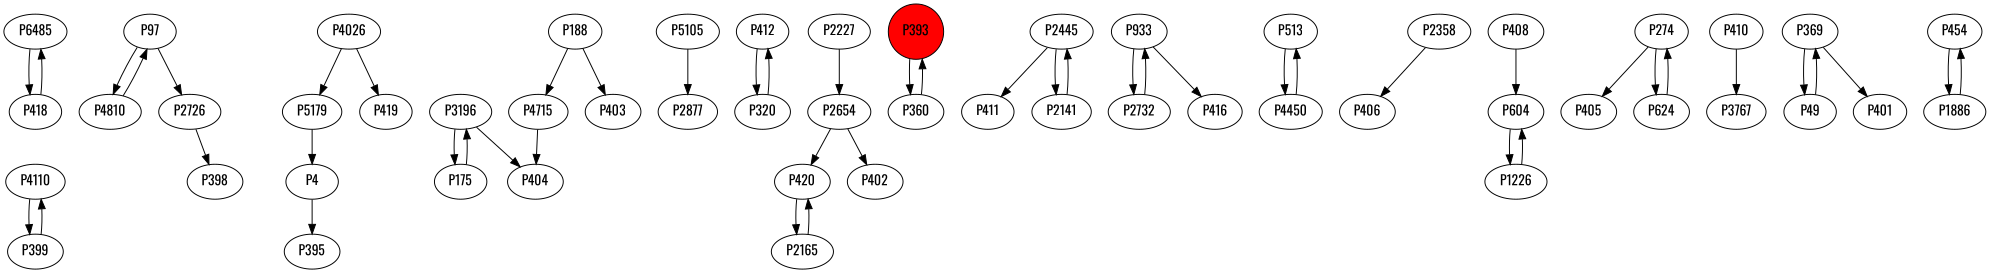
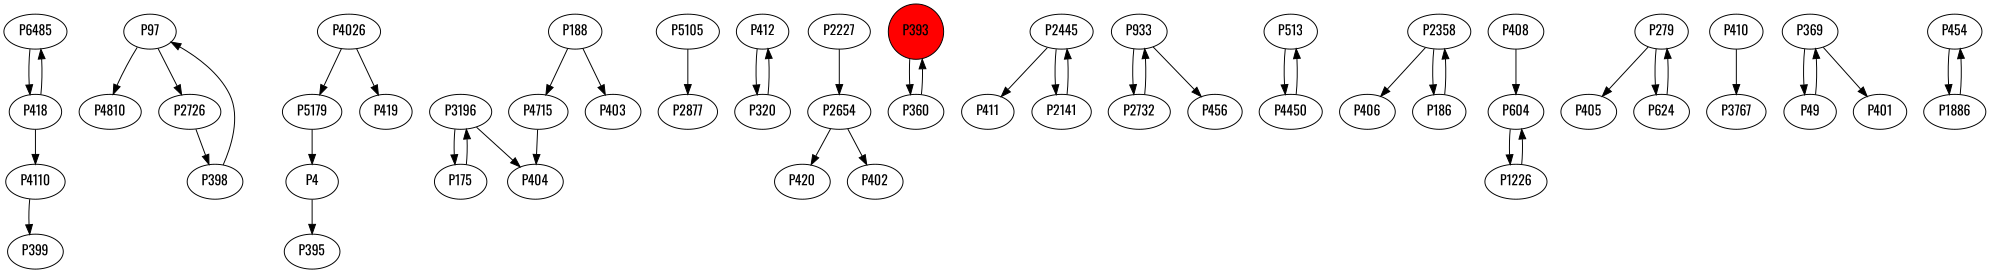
(1662, 32) -> (1662, 32)
(134, 77) -> (230, 96)
(1215, 112) -> (1215, 112)
none -> (1439, 112)
(42, 222) -> (35, 142)
(802, 252) -> none
